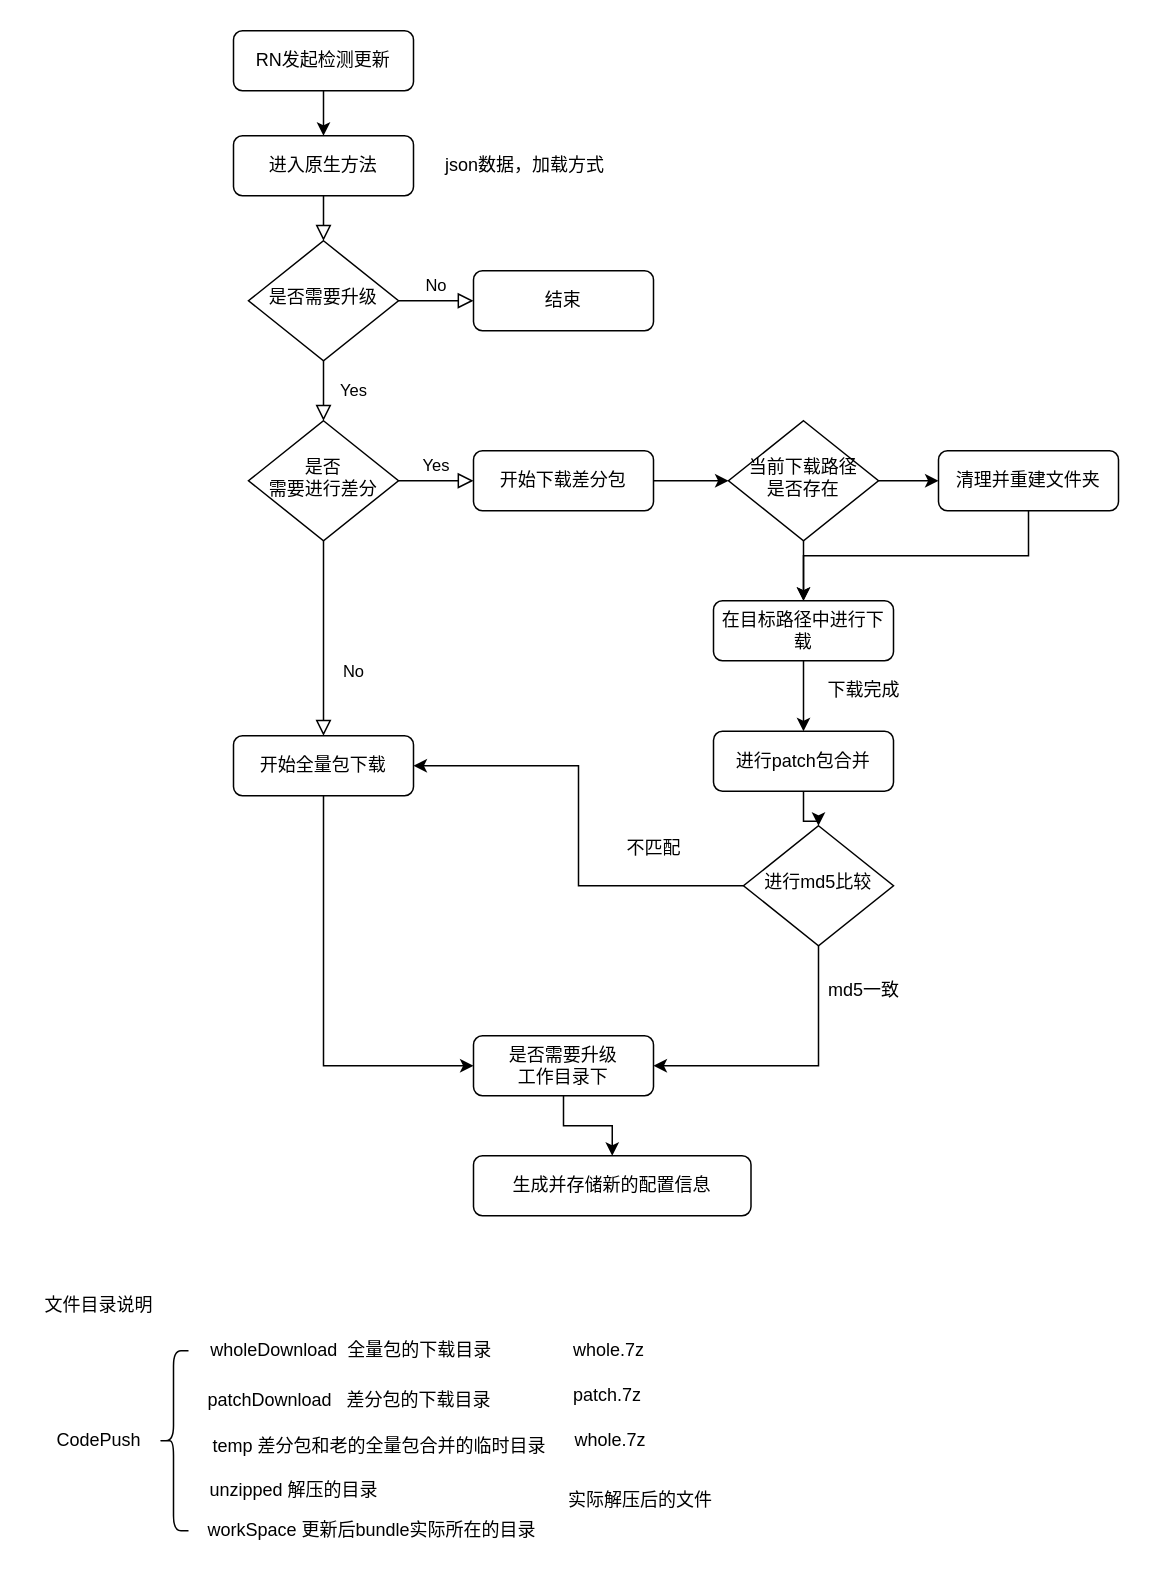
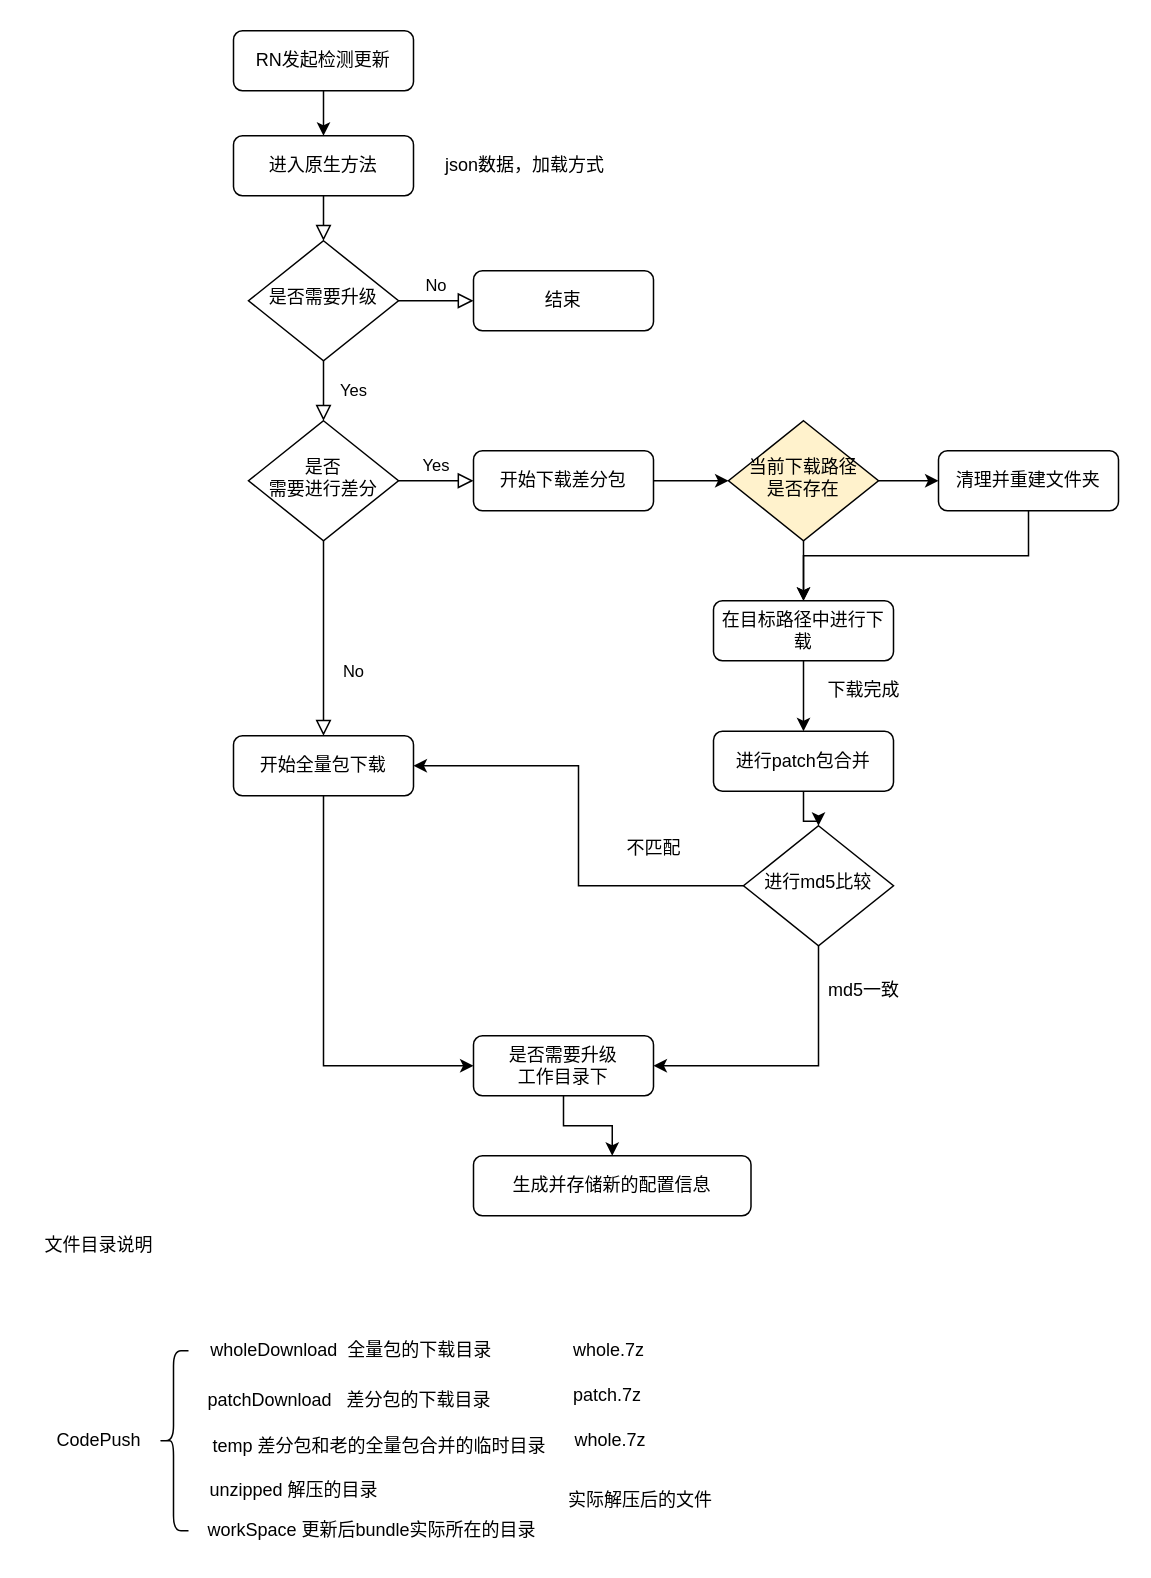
(803, 481) -> (803, 481)
(98, 1306) -> (98, 1246)
